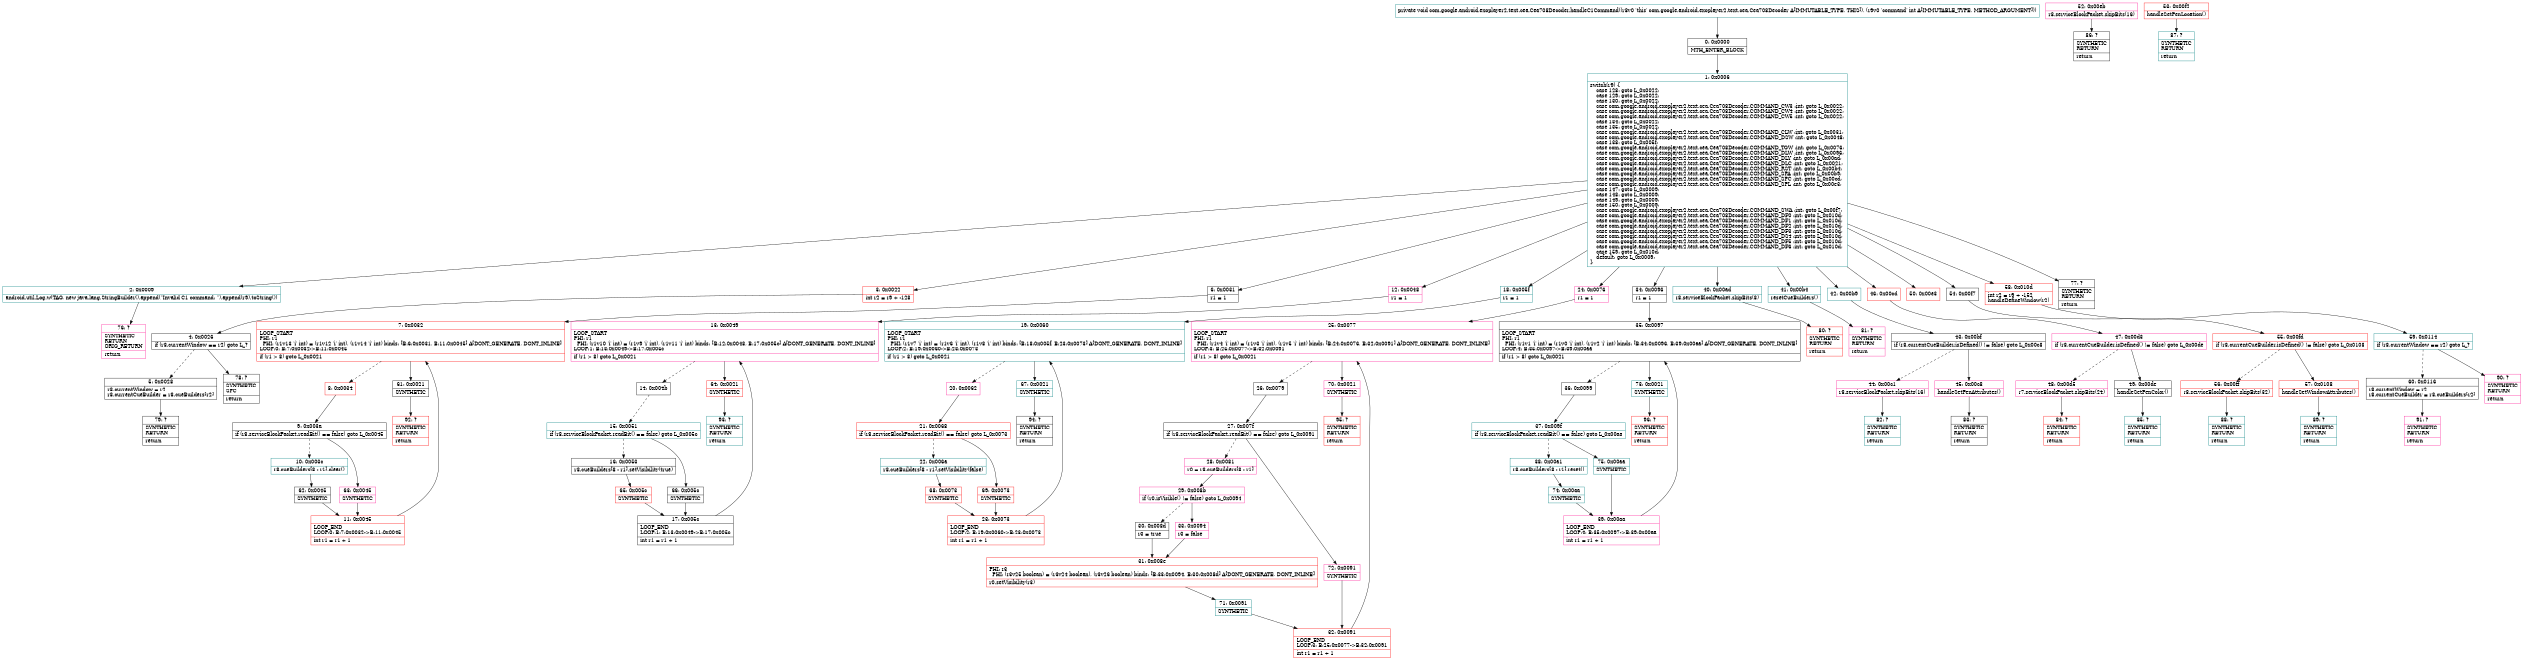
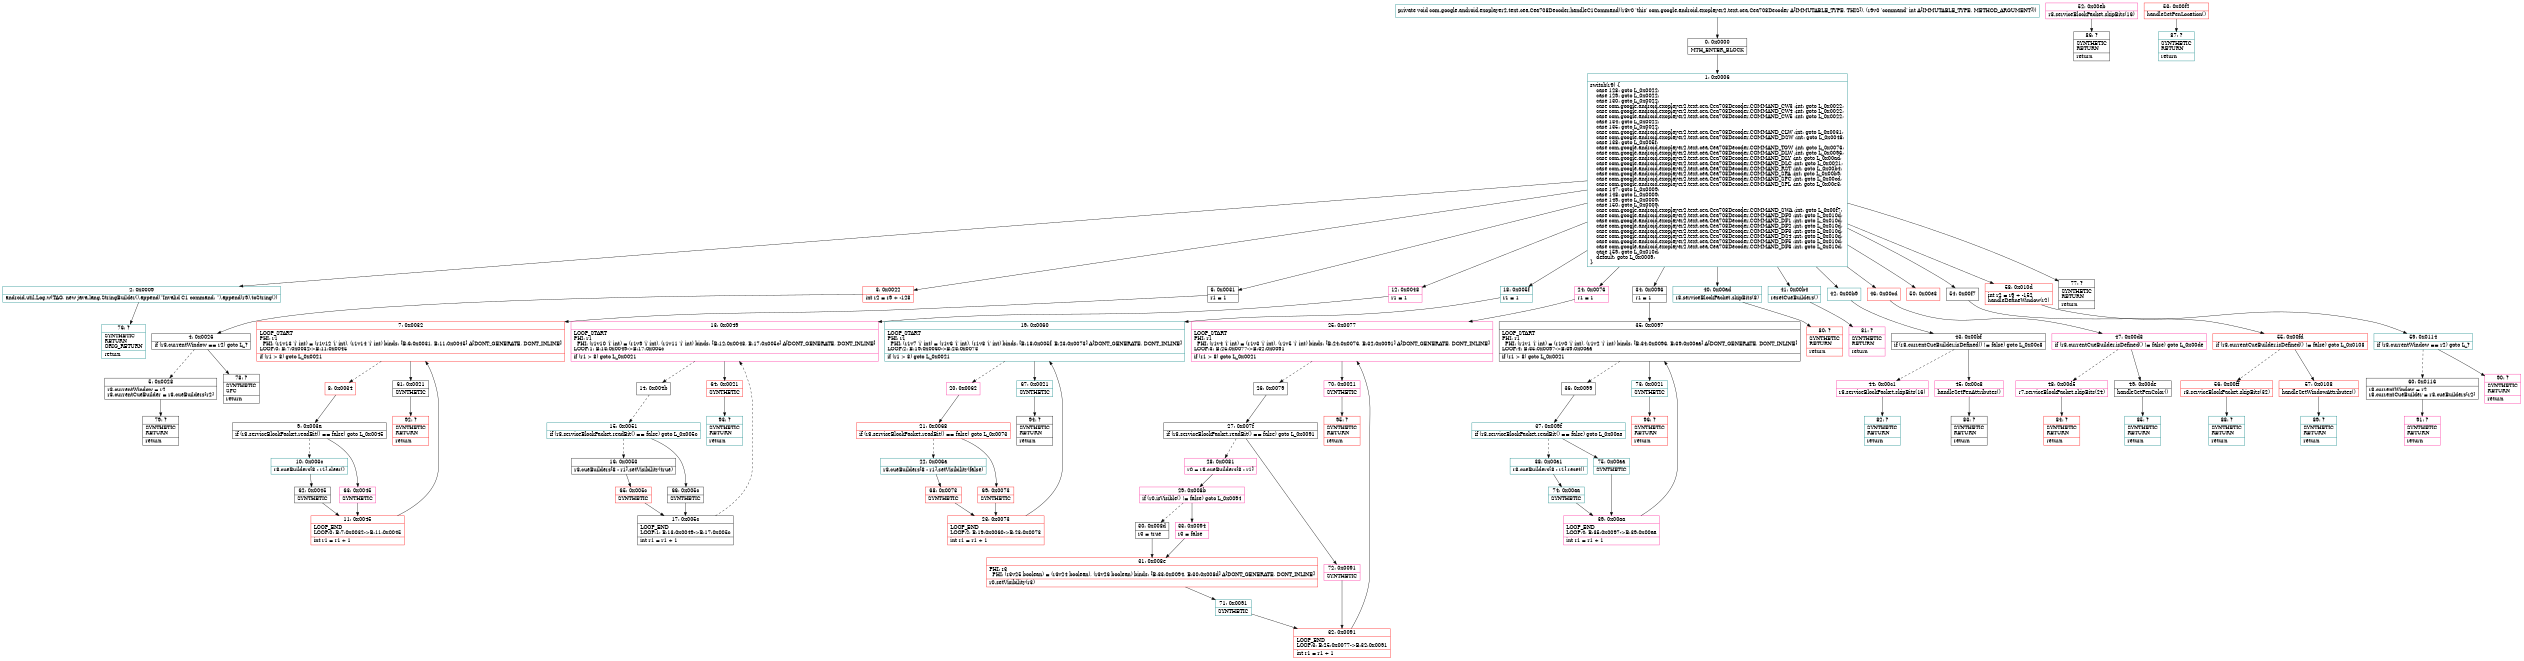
(124, 341) -> (124, 341)
(752, 447) -> (752, 447)
